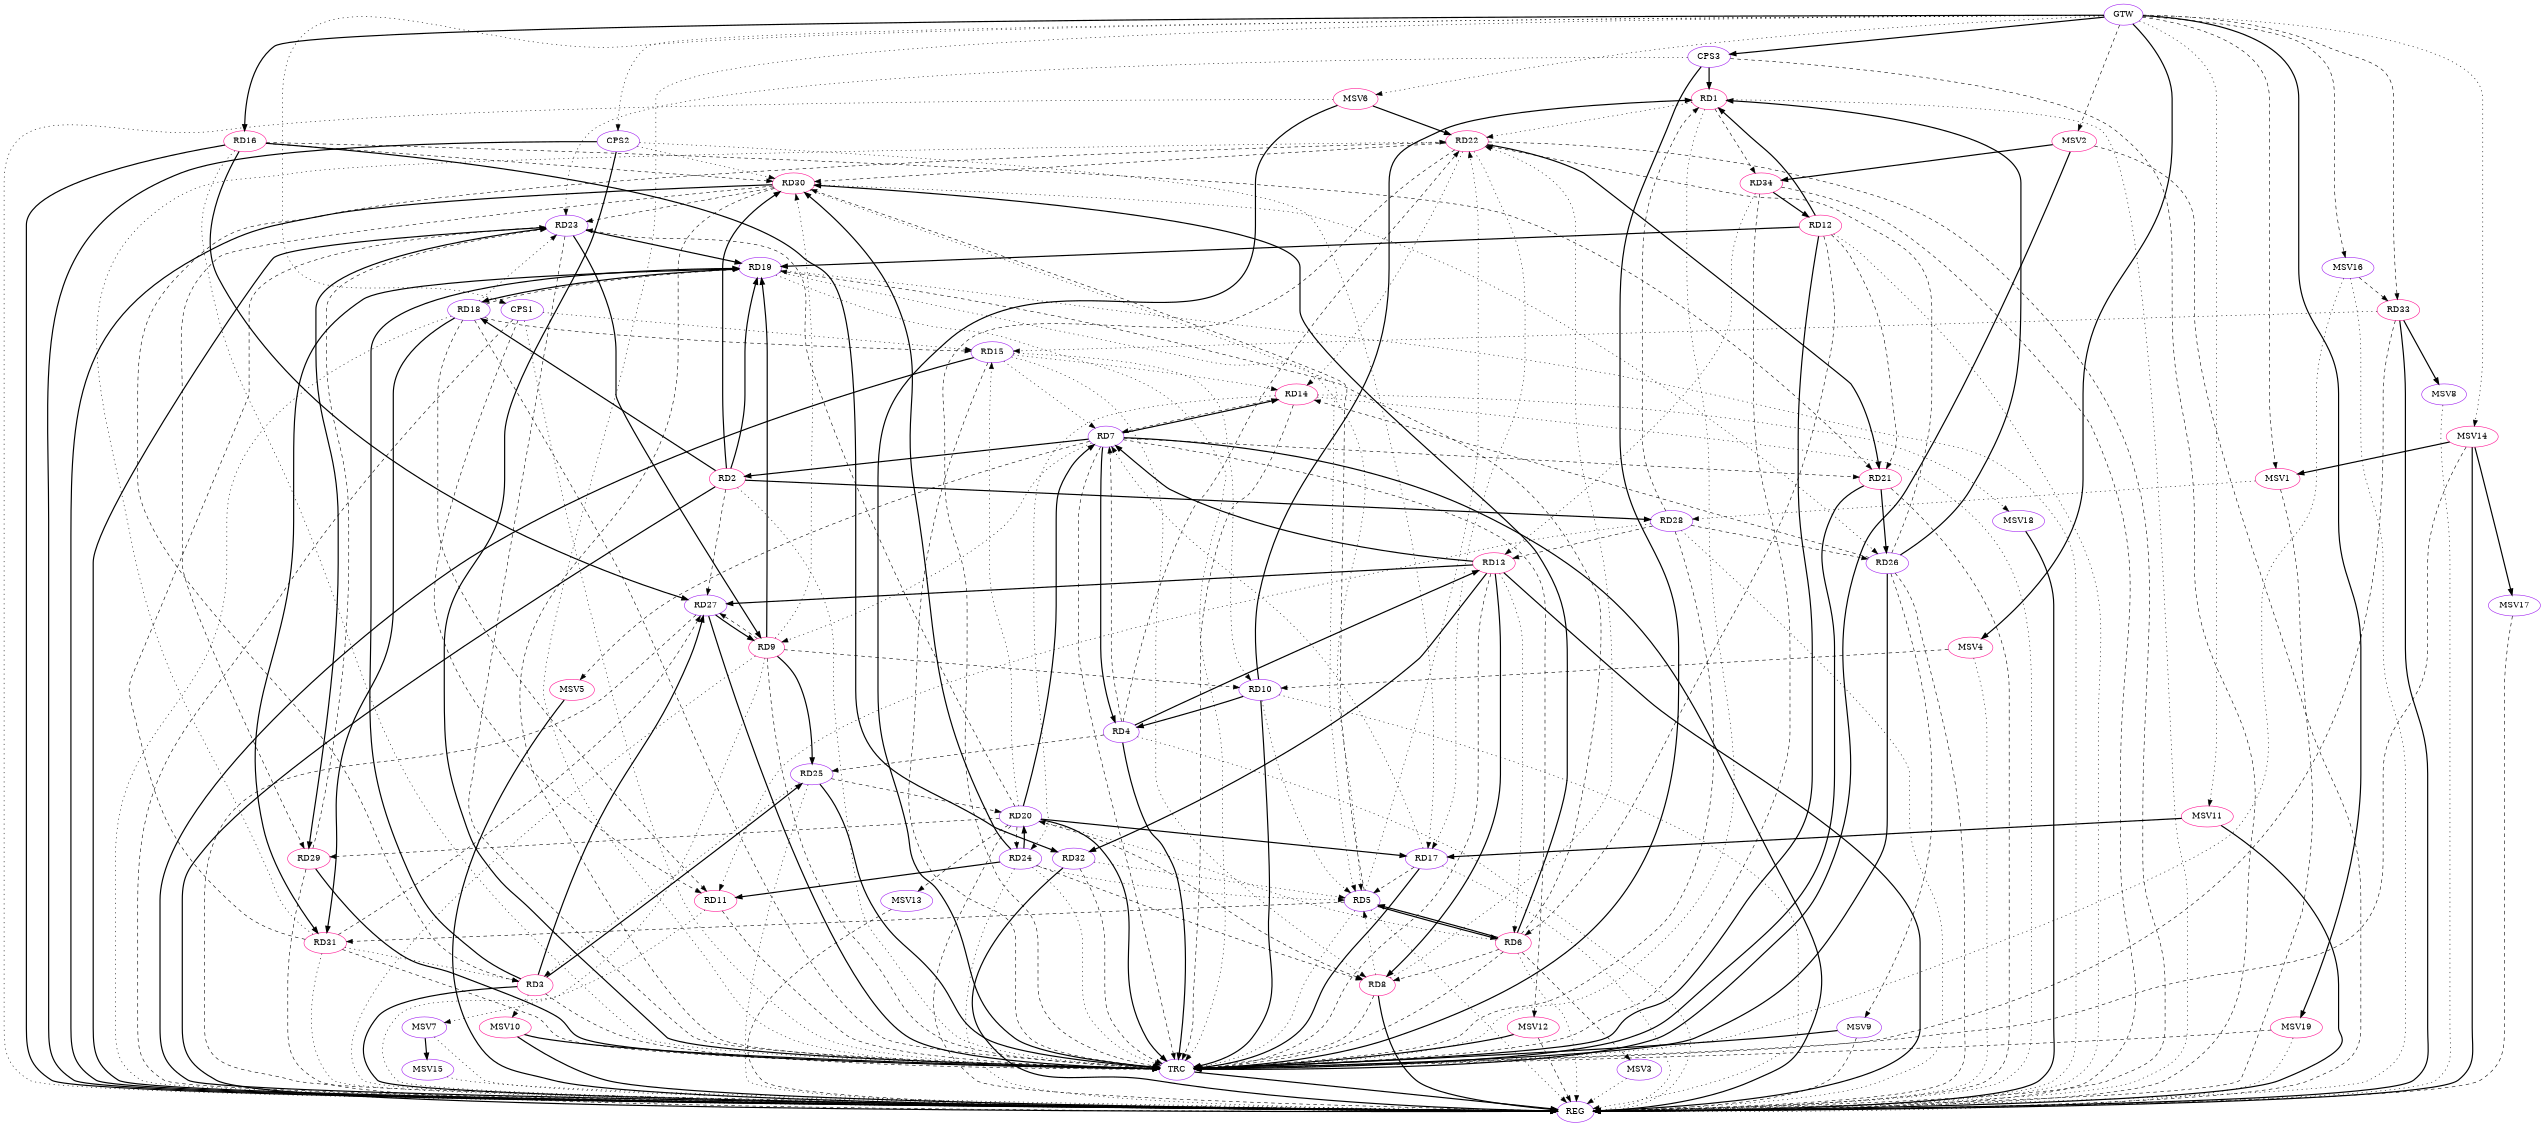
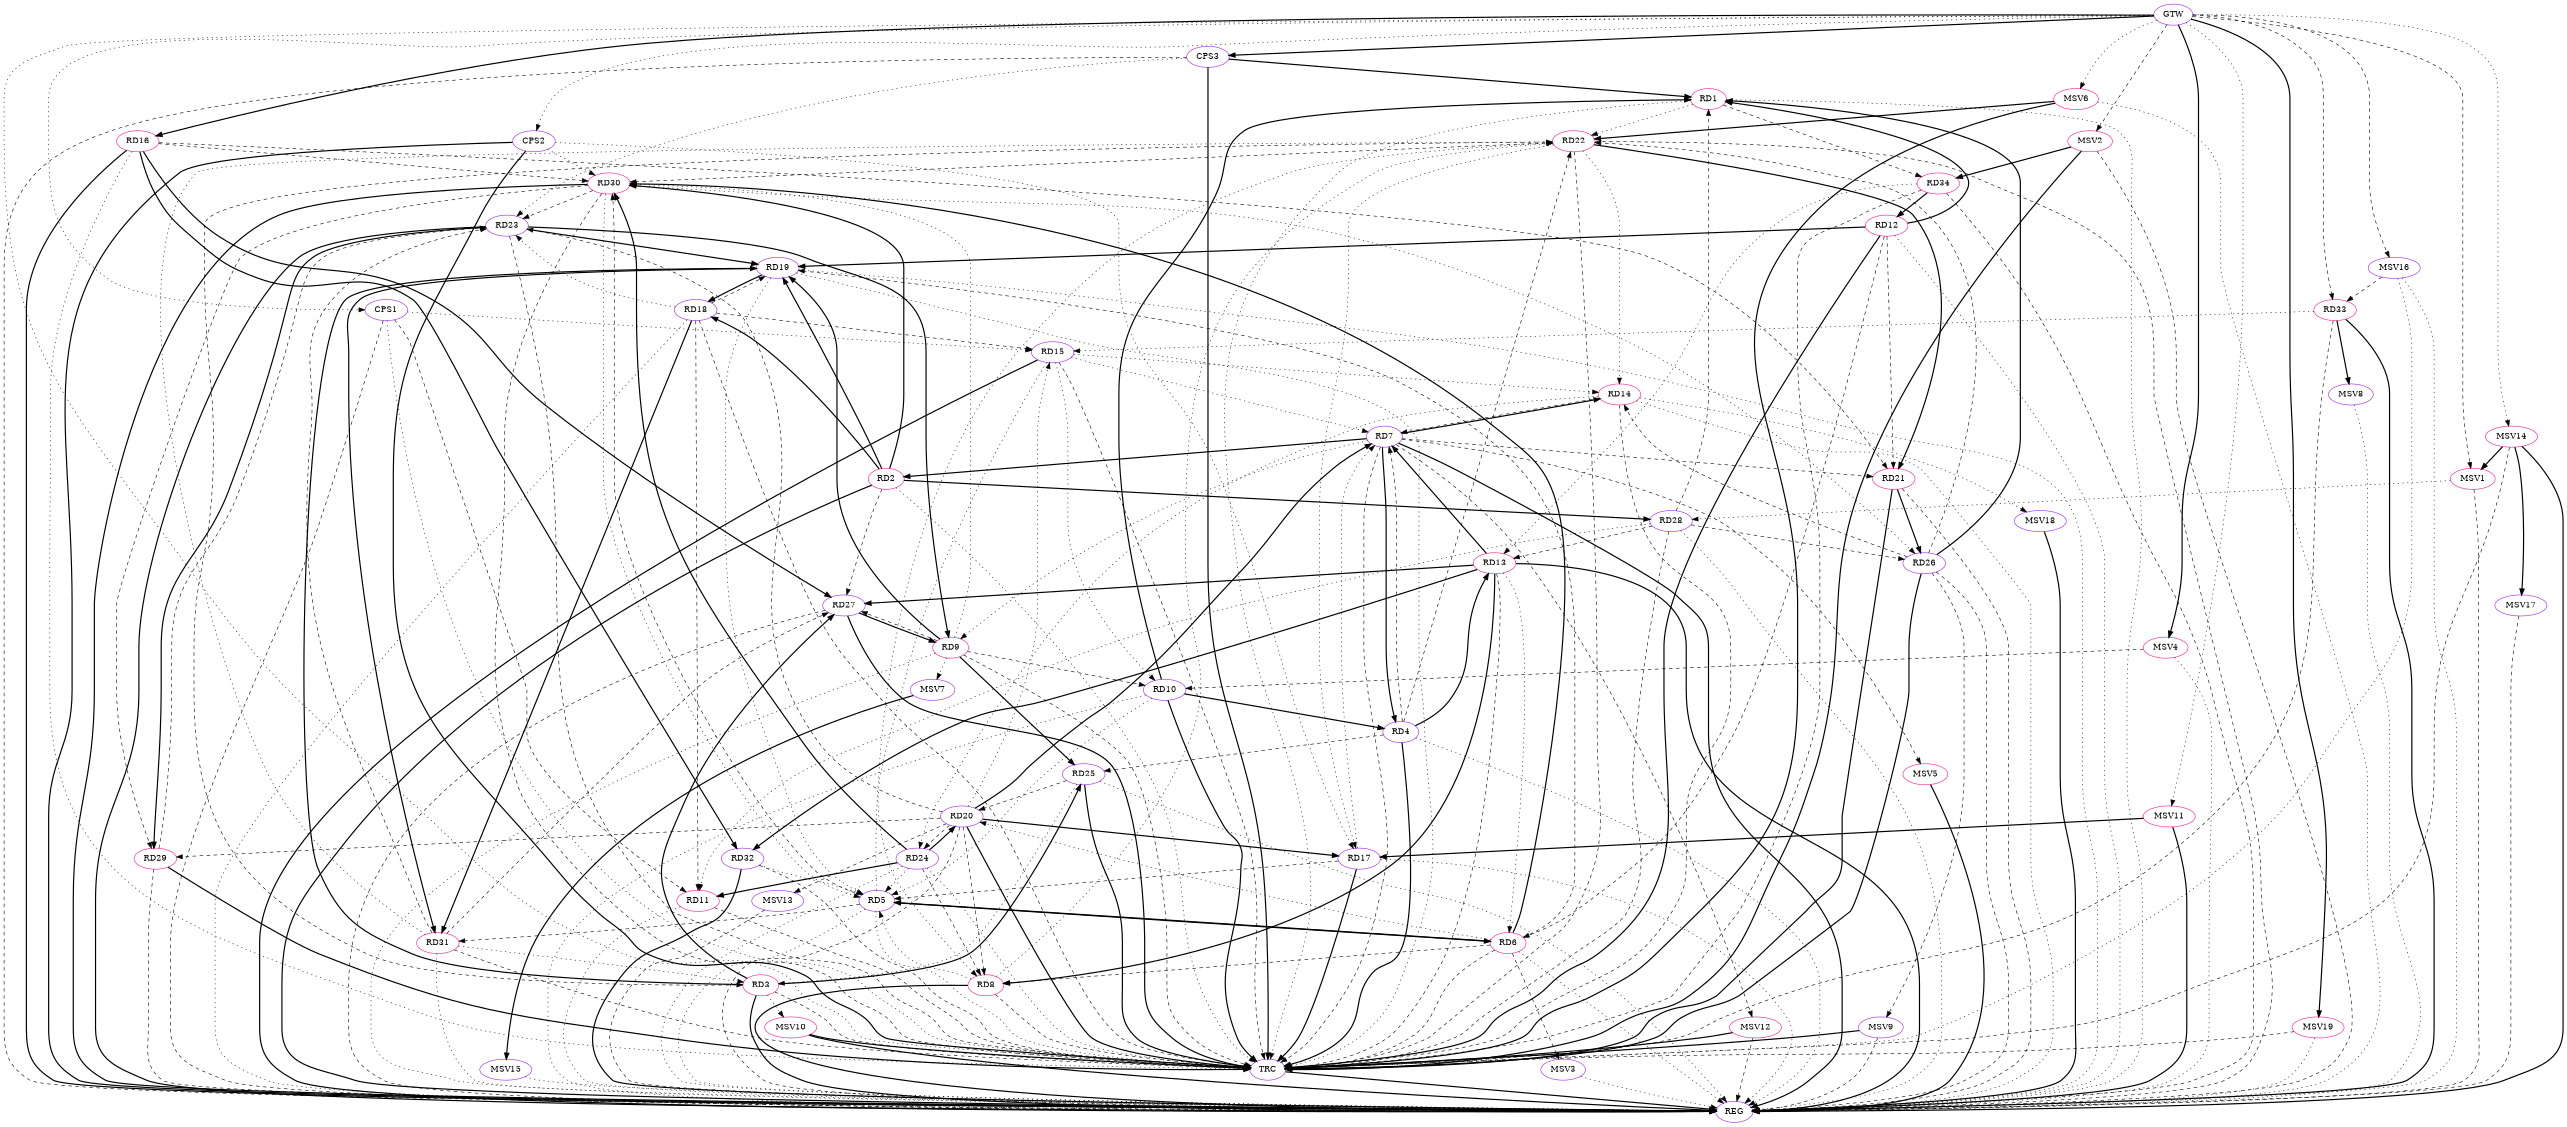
(984, 1103) -> none
